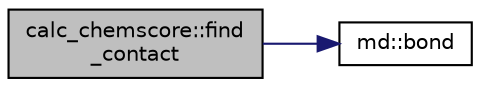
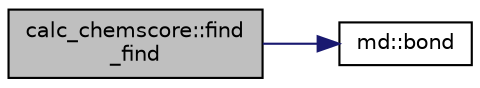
(136, 44) -> (136, 44)
